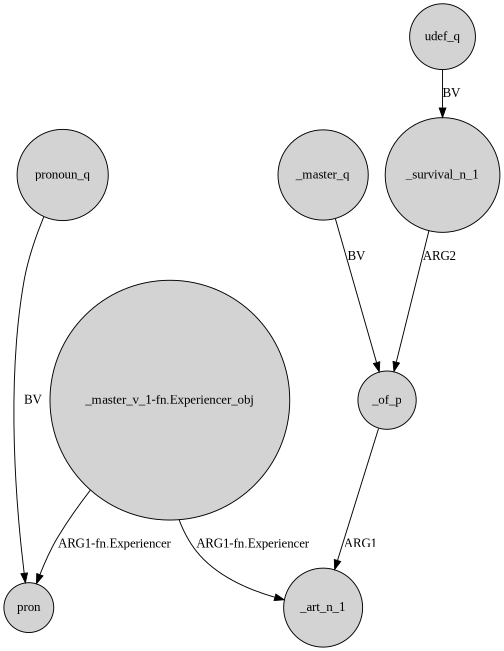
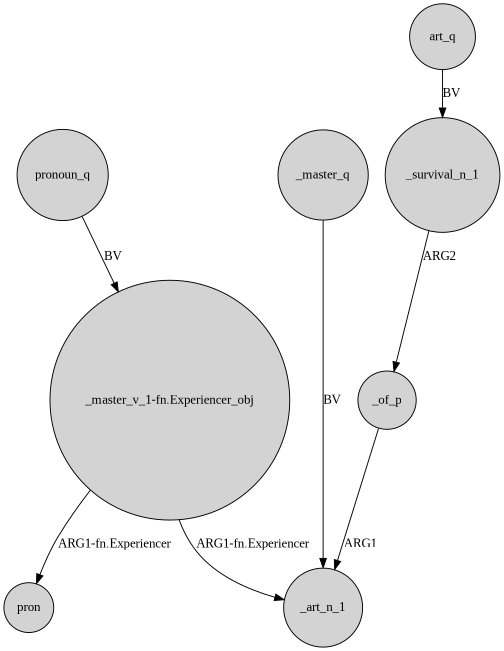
(443, 37) -> (443, 37)
(356, 291) -> (323, 389)
(14, 393) -> (98, 250)
